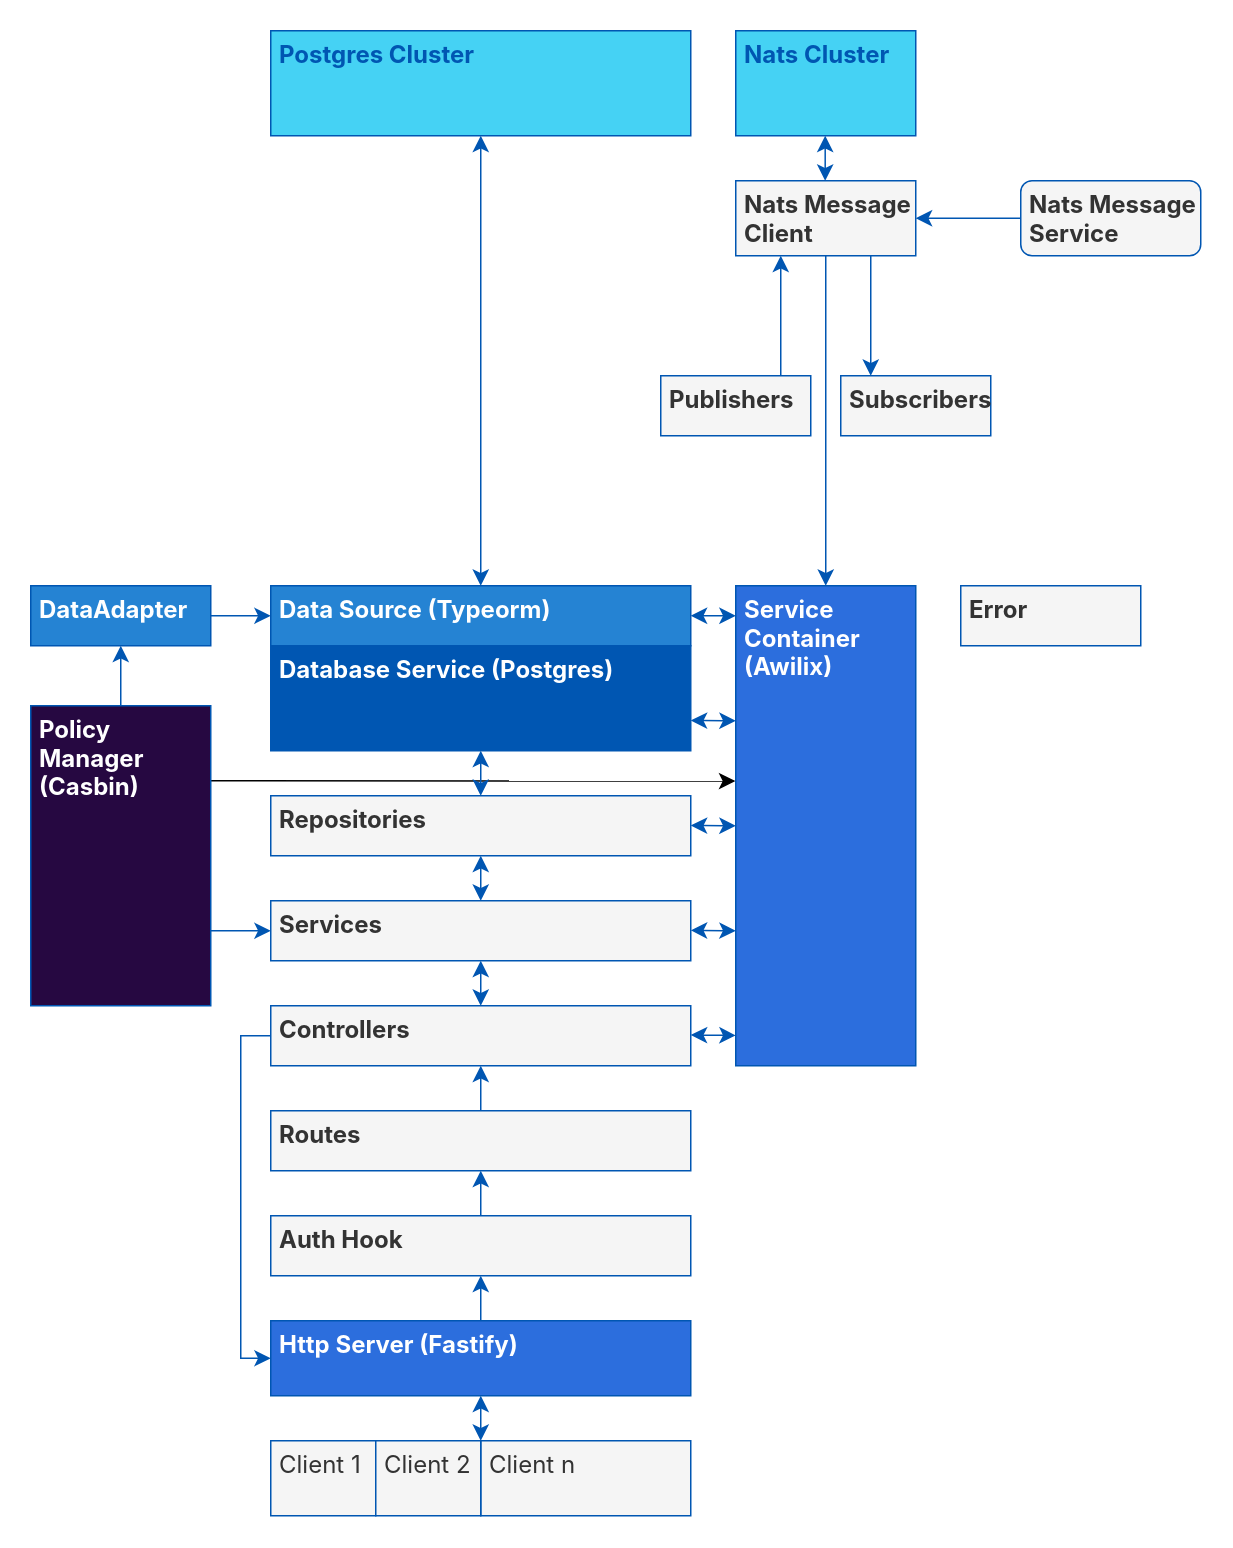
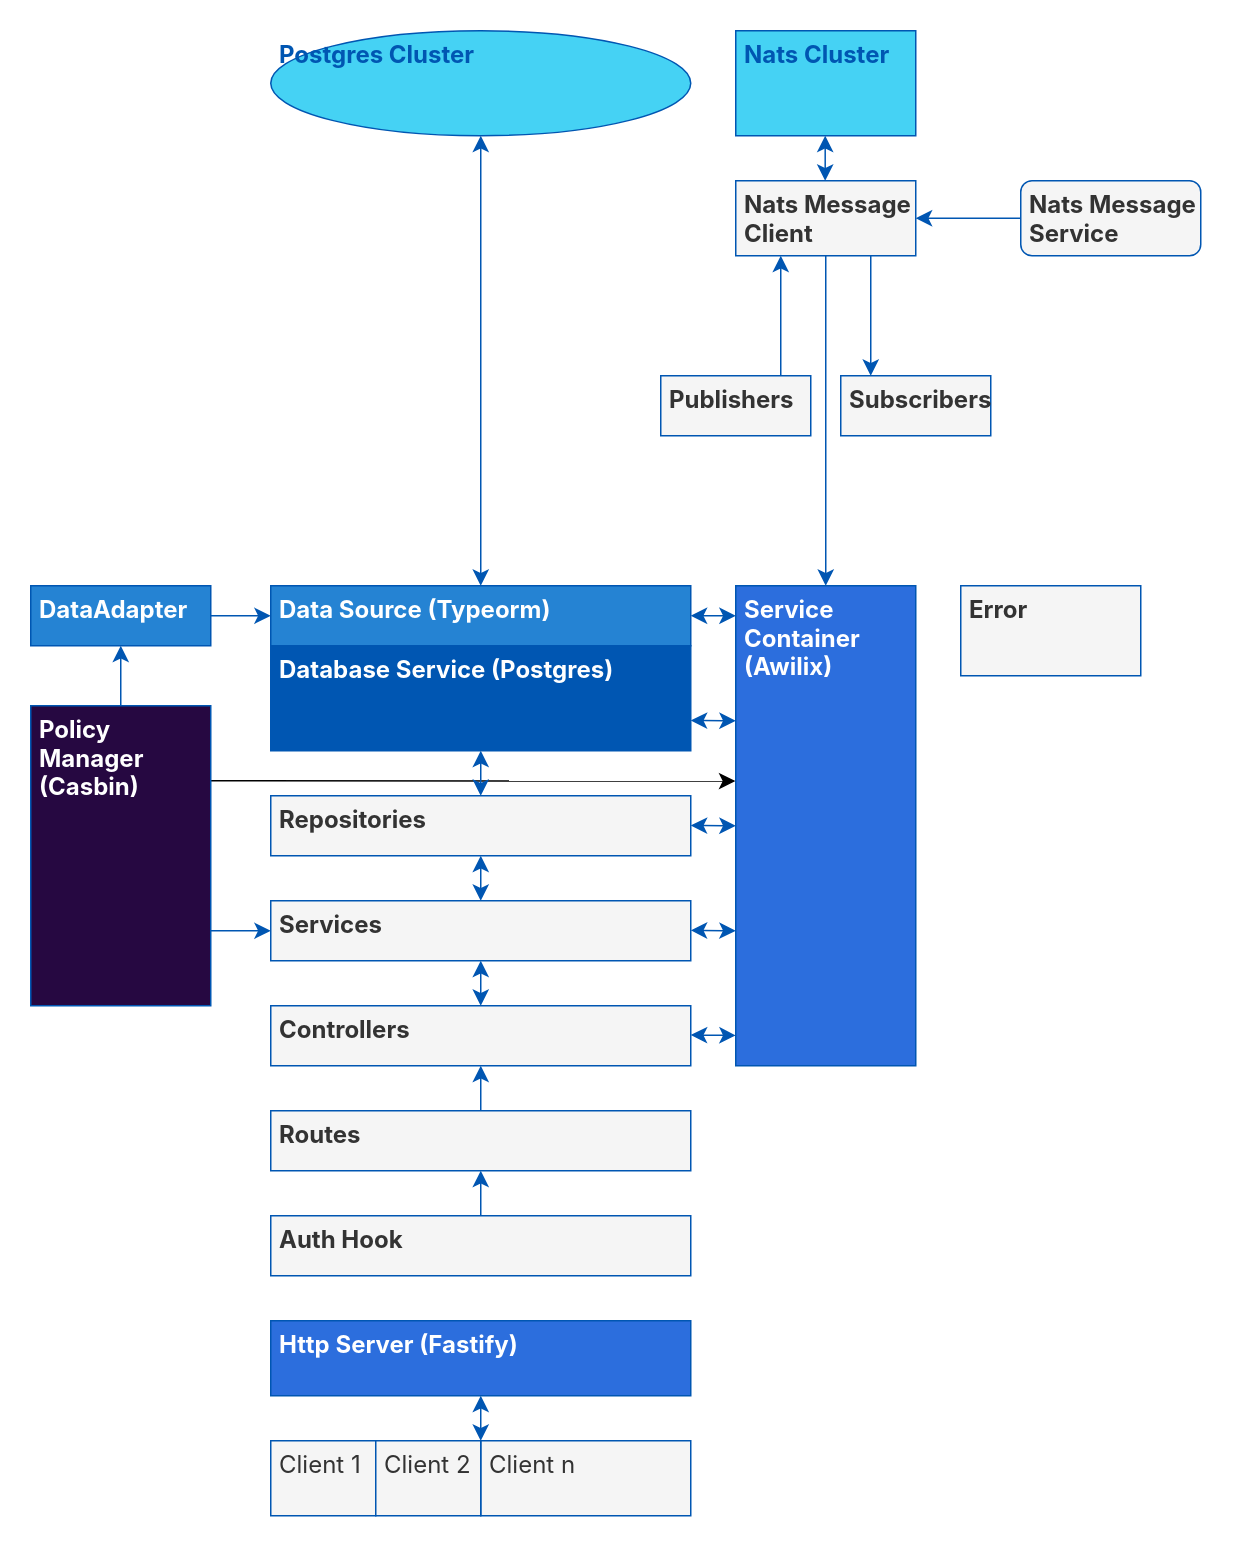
(481, 83) -> (481, 83)
(1051, 616) -> (1051, 631)
(241, 1191) -> none
(481, 1304) -> none
